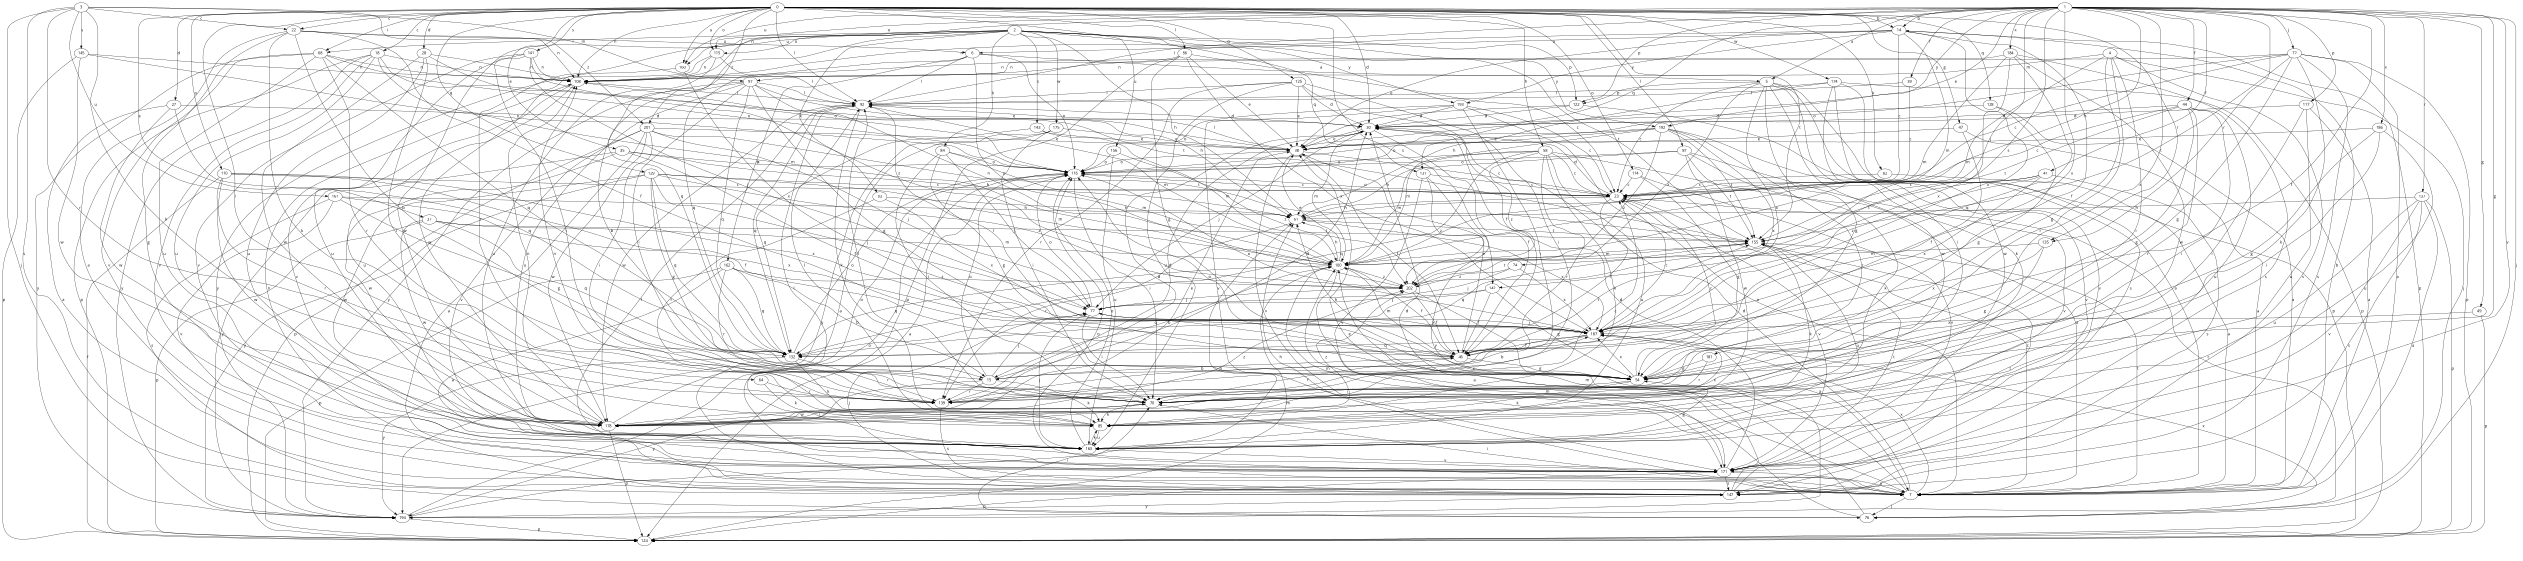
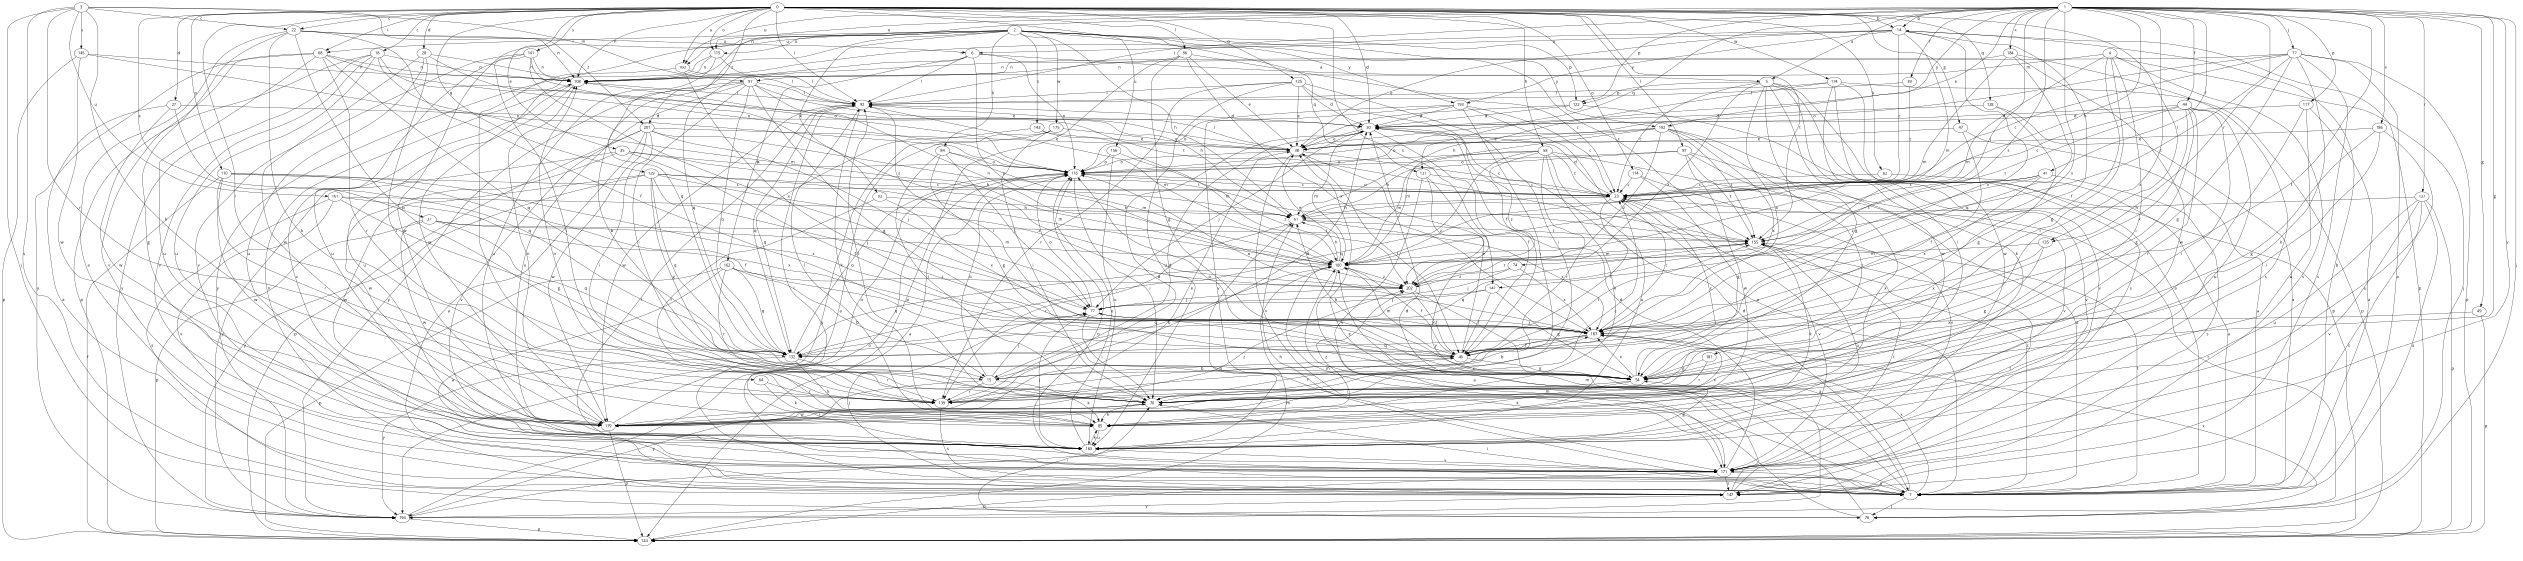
none -> (776, 81)
(1859, 221) -> (1922, 296)
(608, 426) -> (608, 426)
